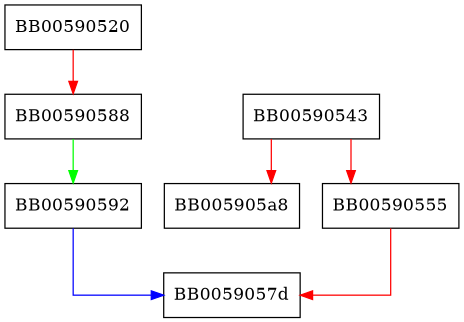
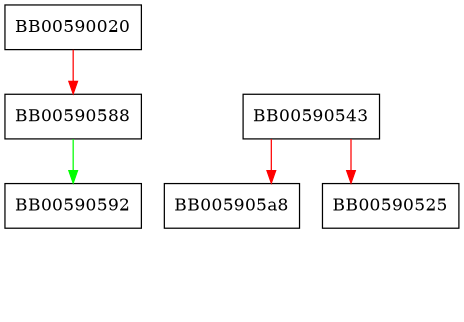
(73, 27) -> (73, 27)
(391, 206) -> (391, 206)
(232, 295) -> none
